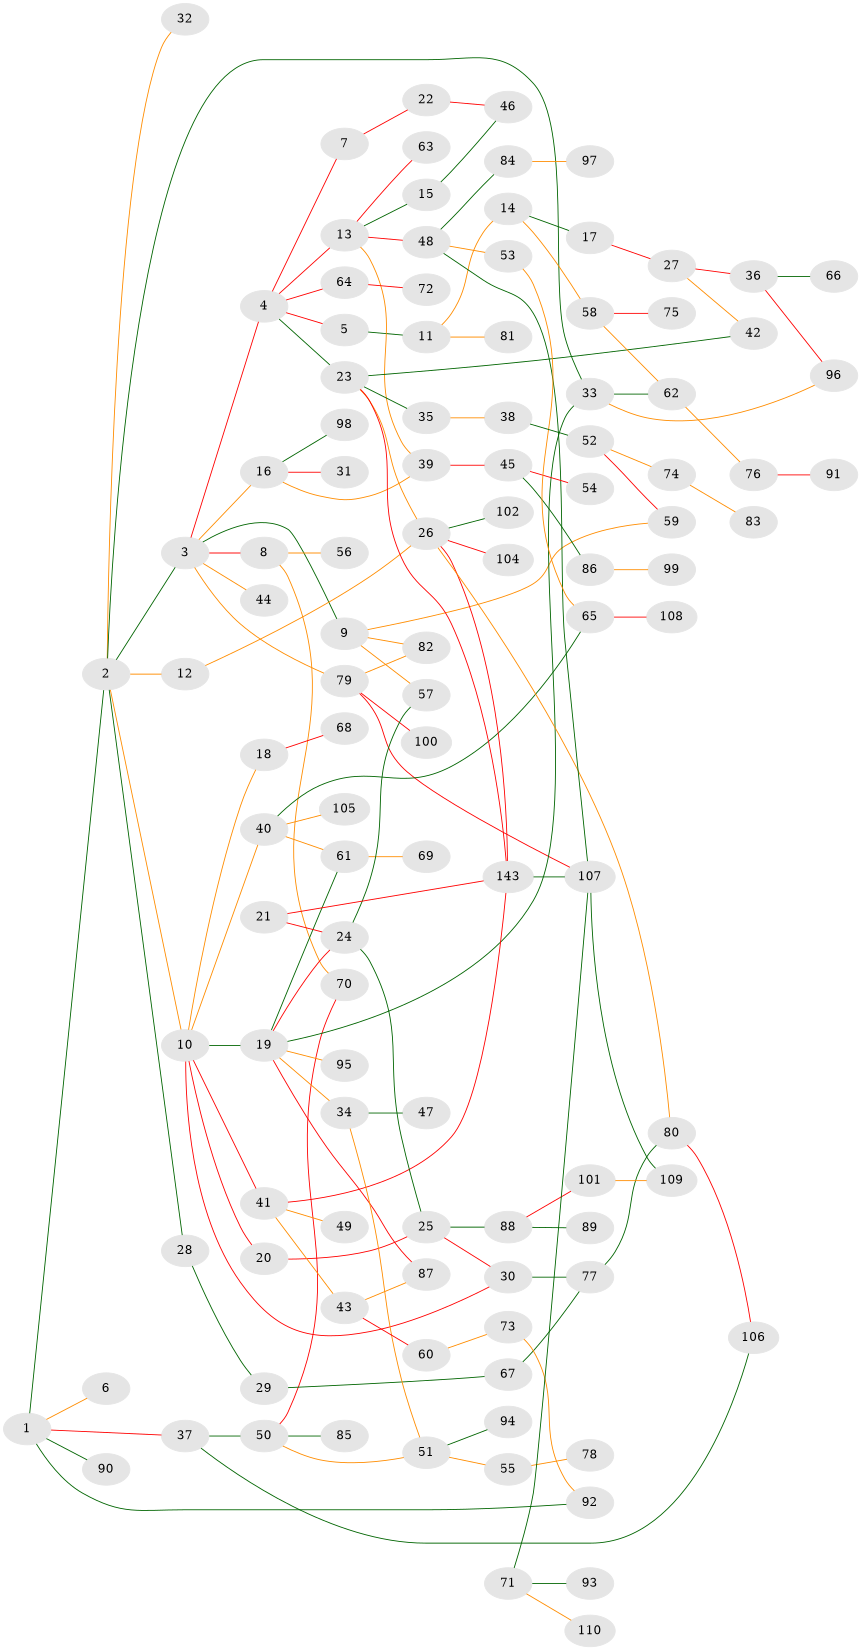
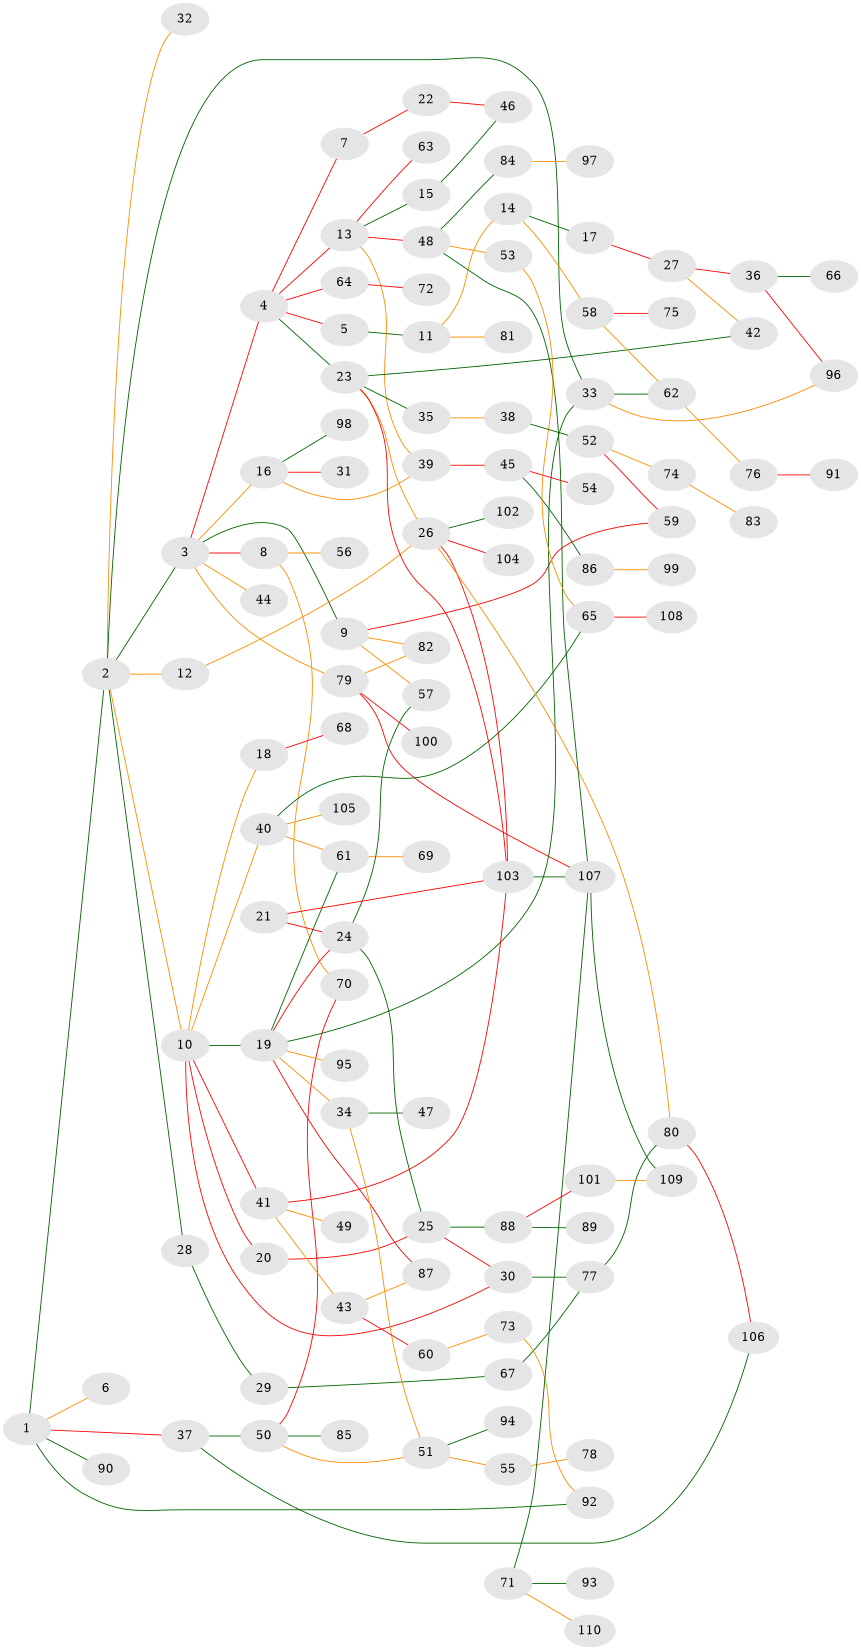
(517, 591) -> (517, 591)
(508, 877) -> (508, 877)
